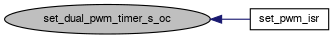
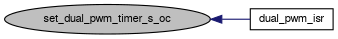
(289, 19) -> (292, 19)
